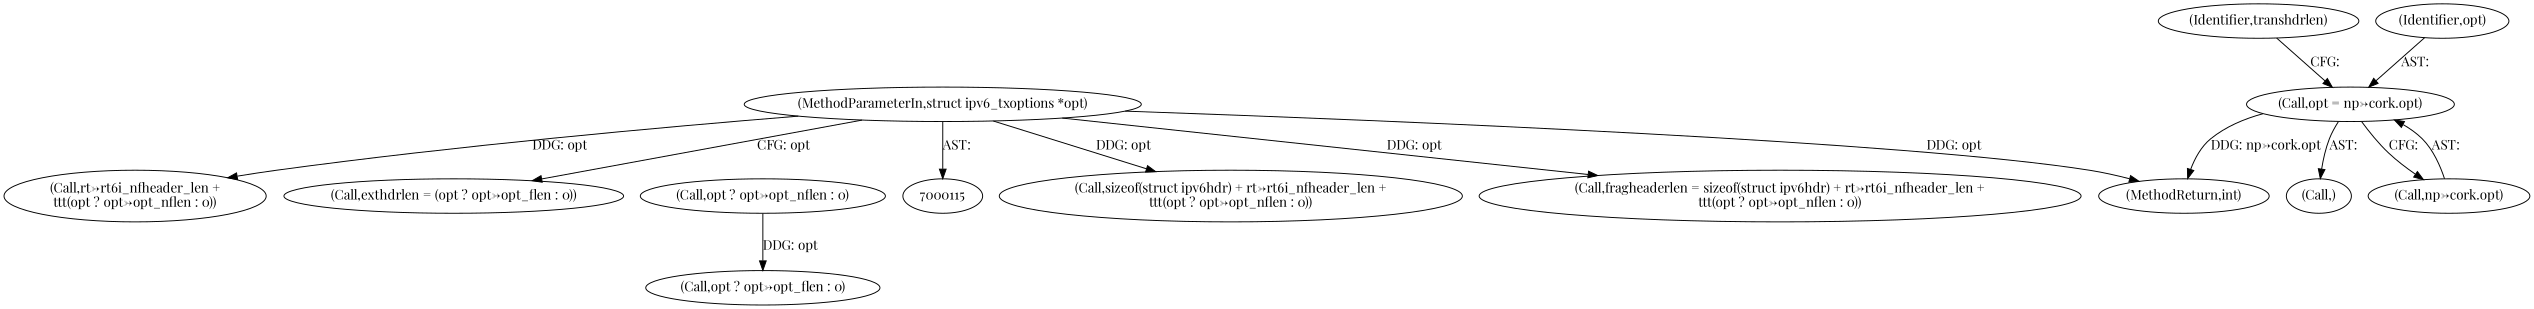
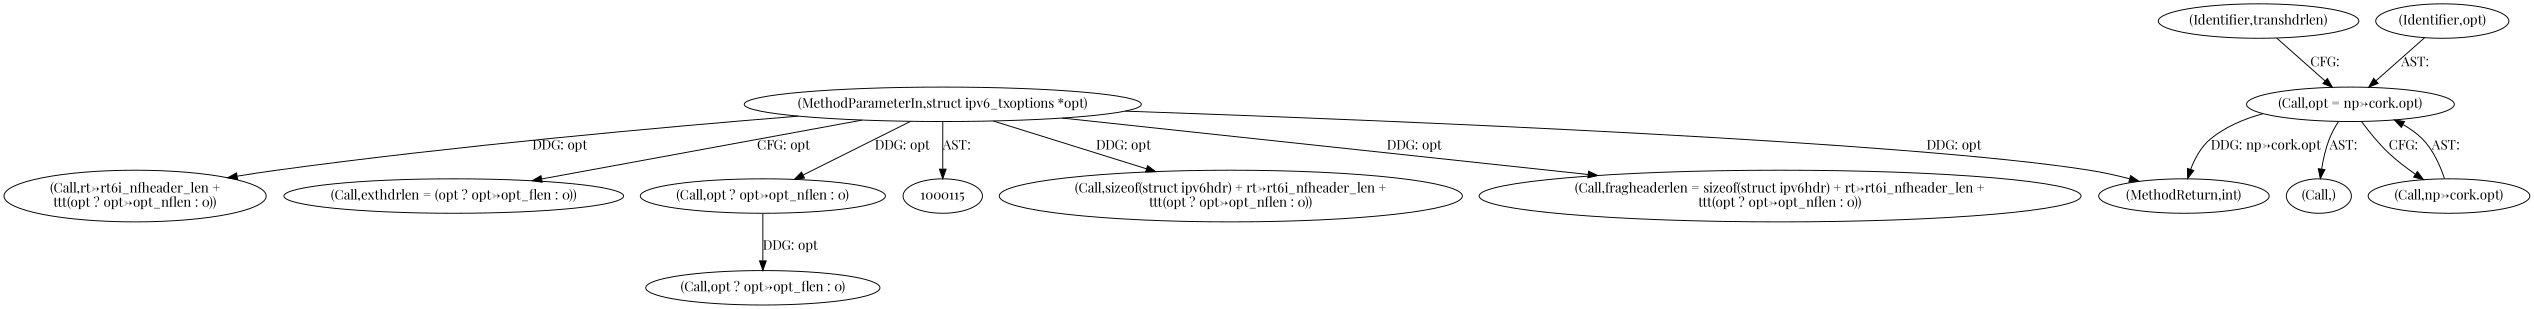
none -> (857, 148)
(943, 196) -> (943, 196)
